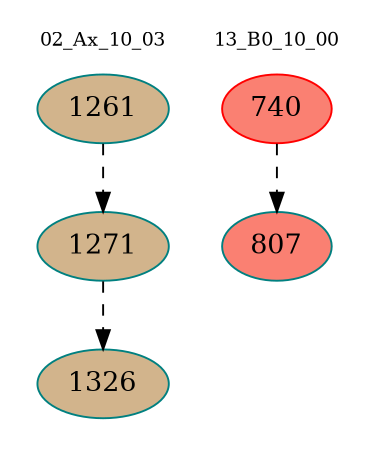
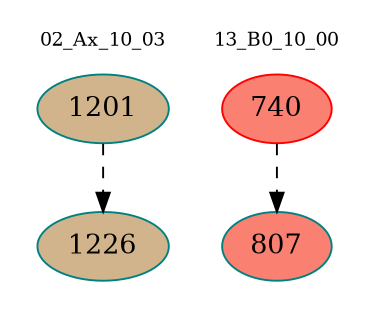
(103, 109) -> none
(103, 246) -> (103, 109)
(103, 384) -> (103, 246)
